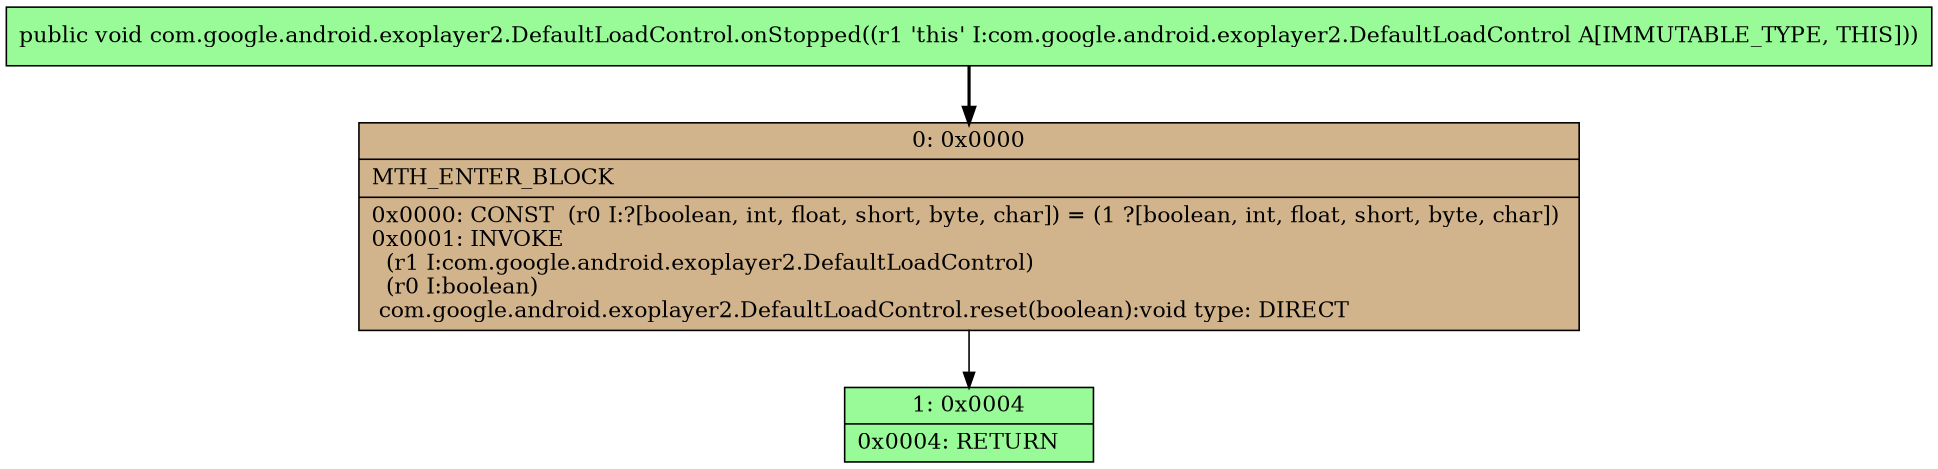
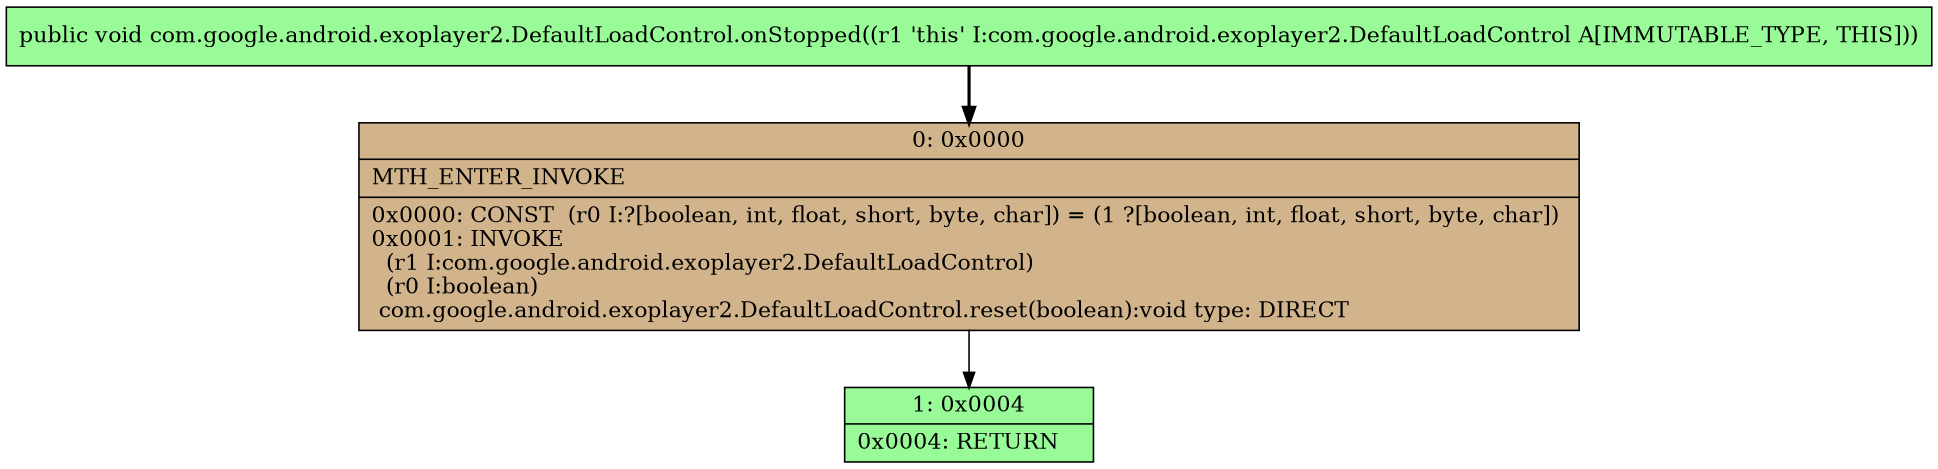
(494, 177) -> (499, 177)
